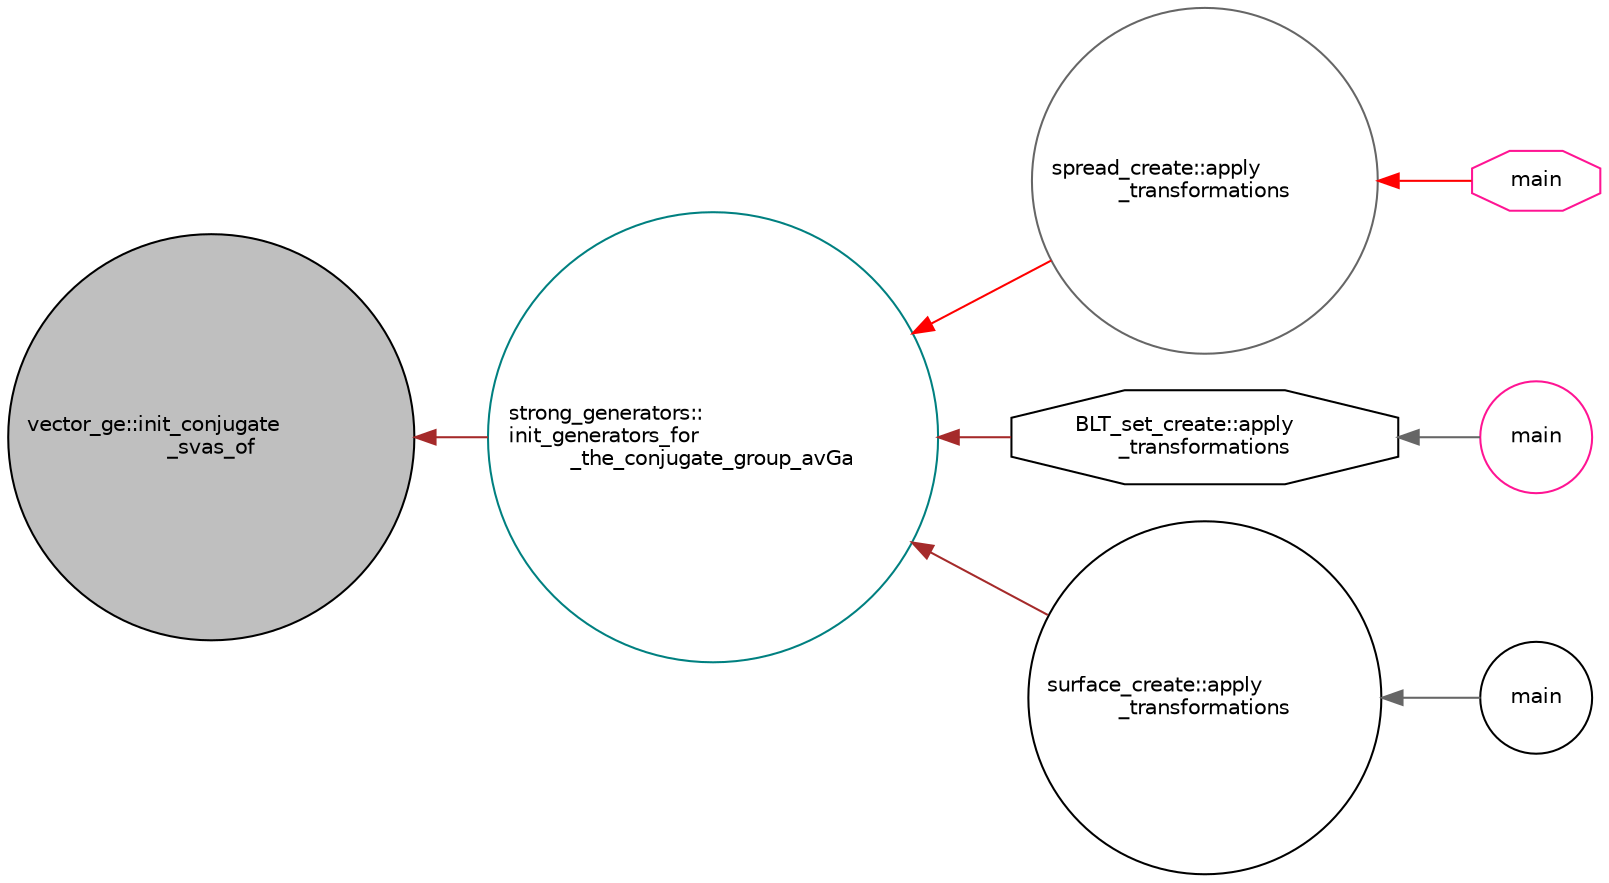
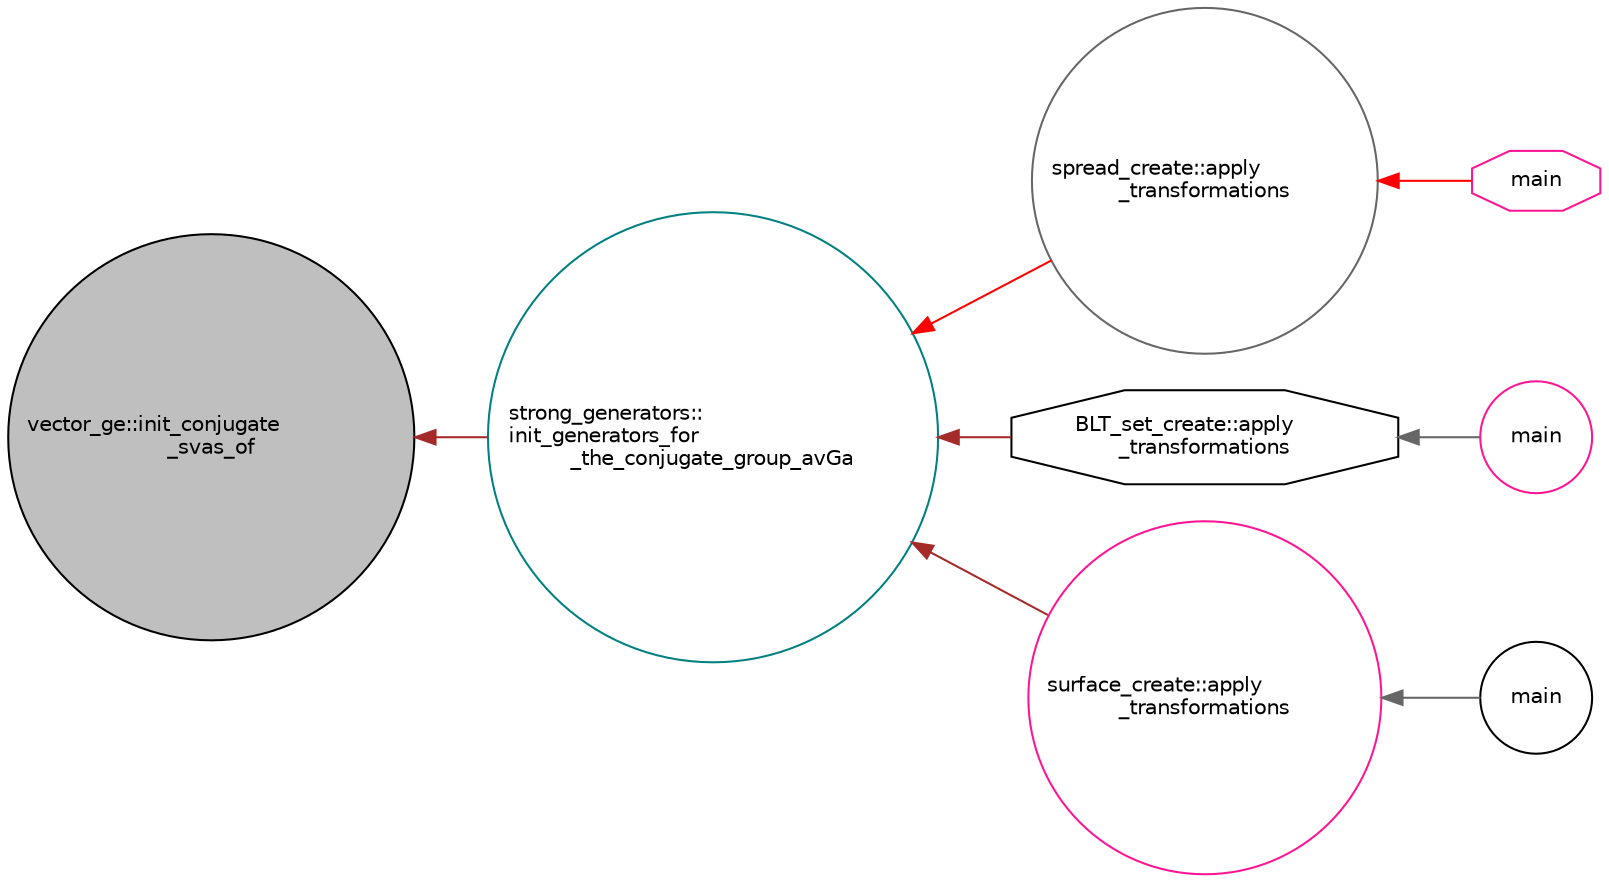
(1205, 698) -> (1205, 698)
